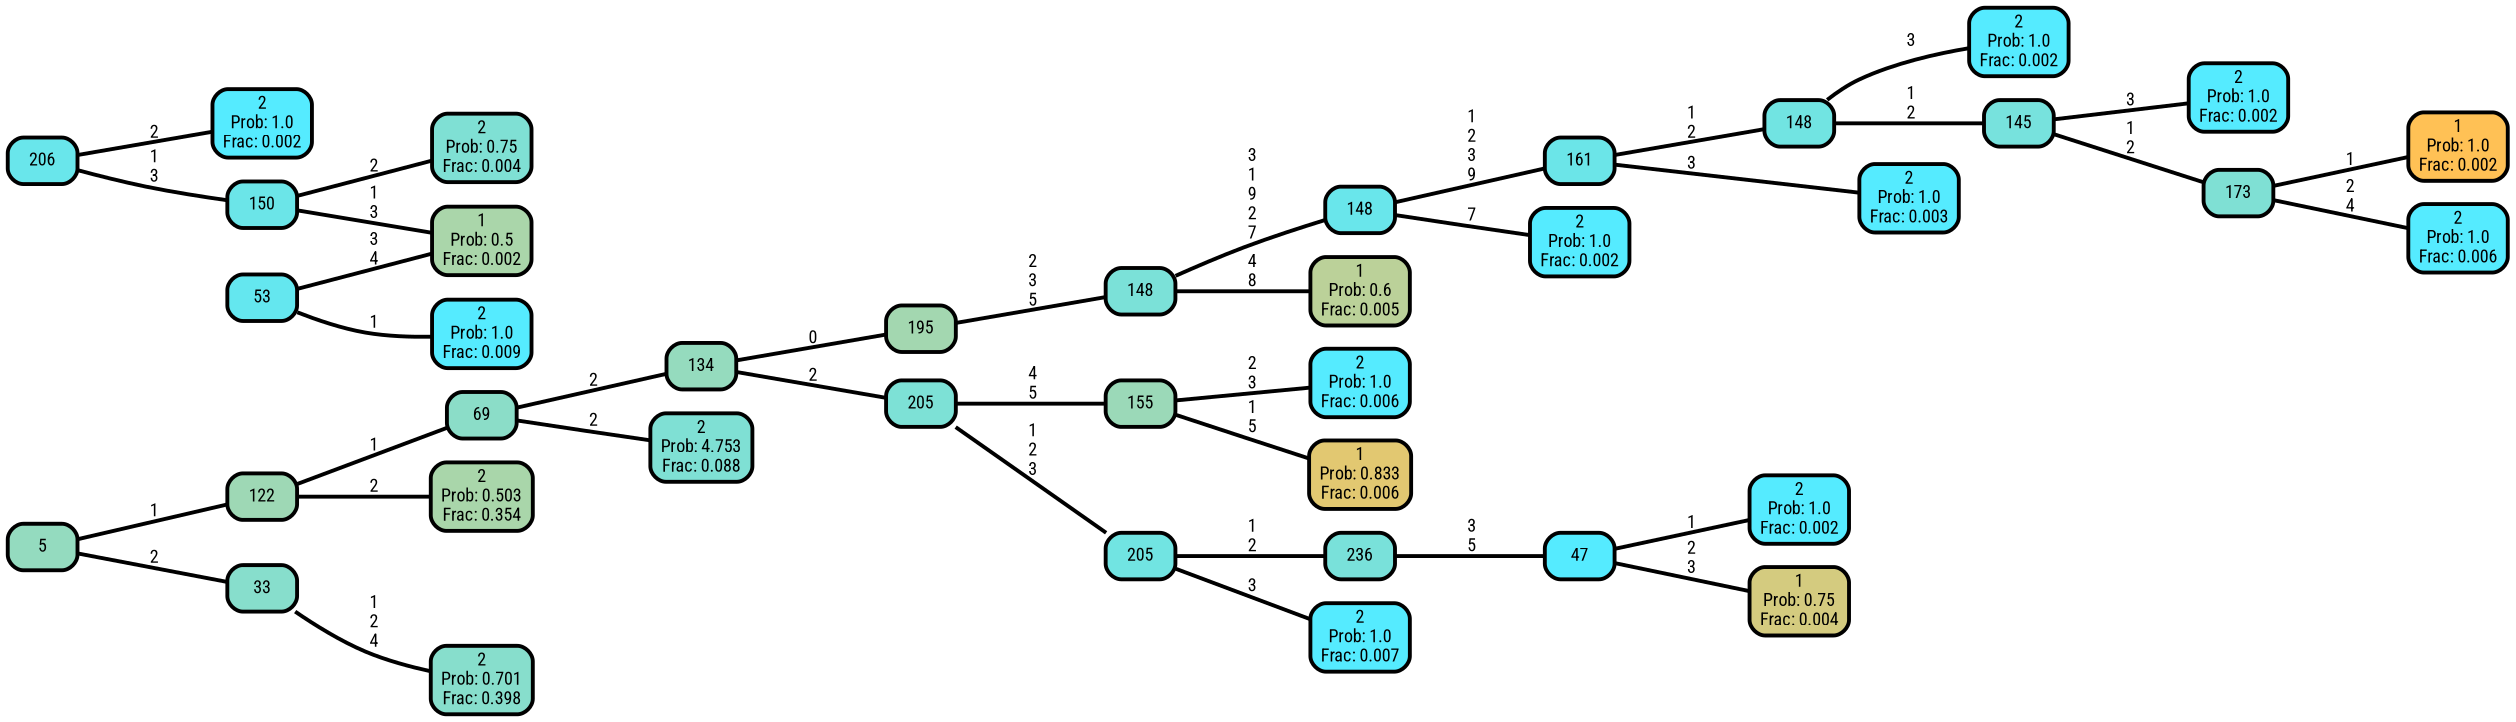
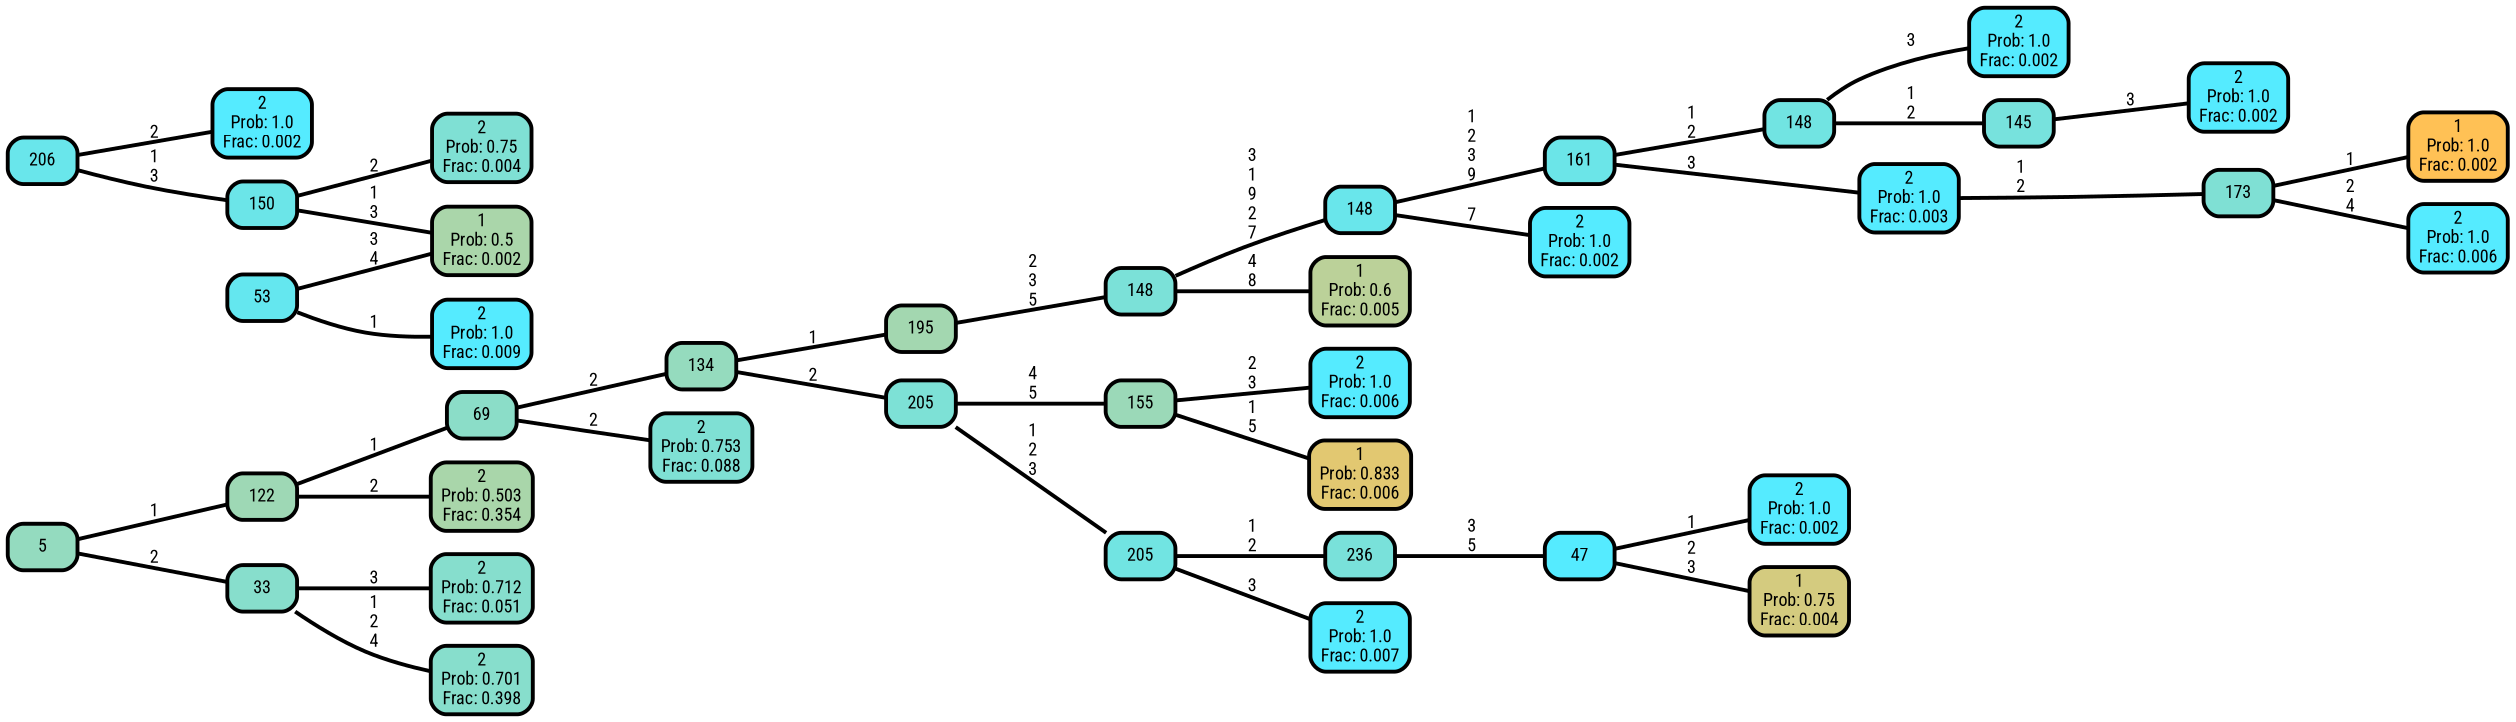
(2129, 158) -> (2081, 197)
(811, 338) -> (811, 338)
(701, 448) -> (701, 448)
none -> (482, 588)
